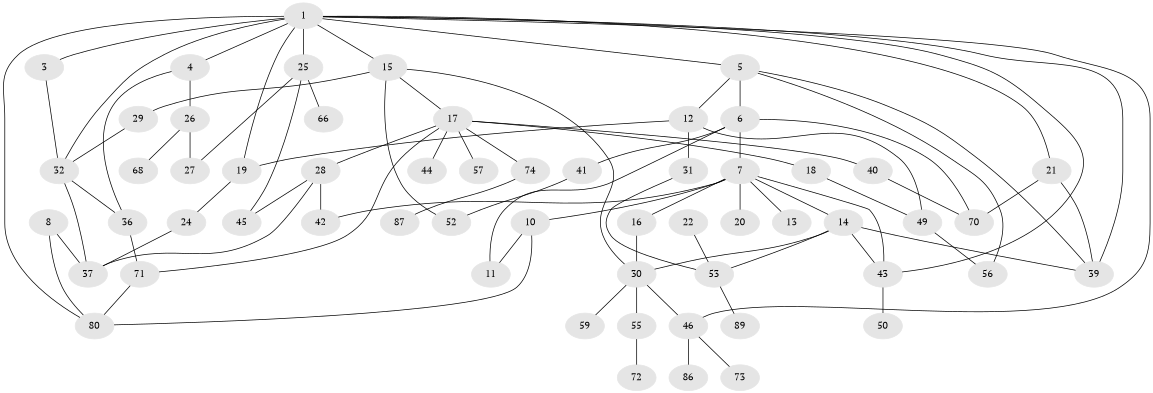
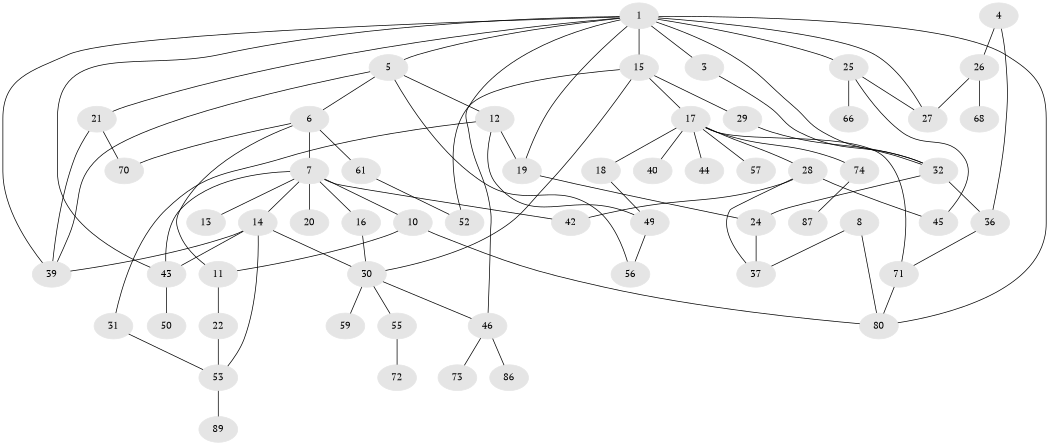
(247, 42) -> (803, 35)
(582, 171) -> (361, 171)
(925, 198) -> none
(78, 222) -> (845, 194)
none -> (218, 300)
